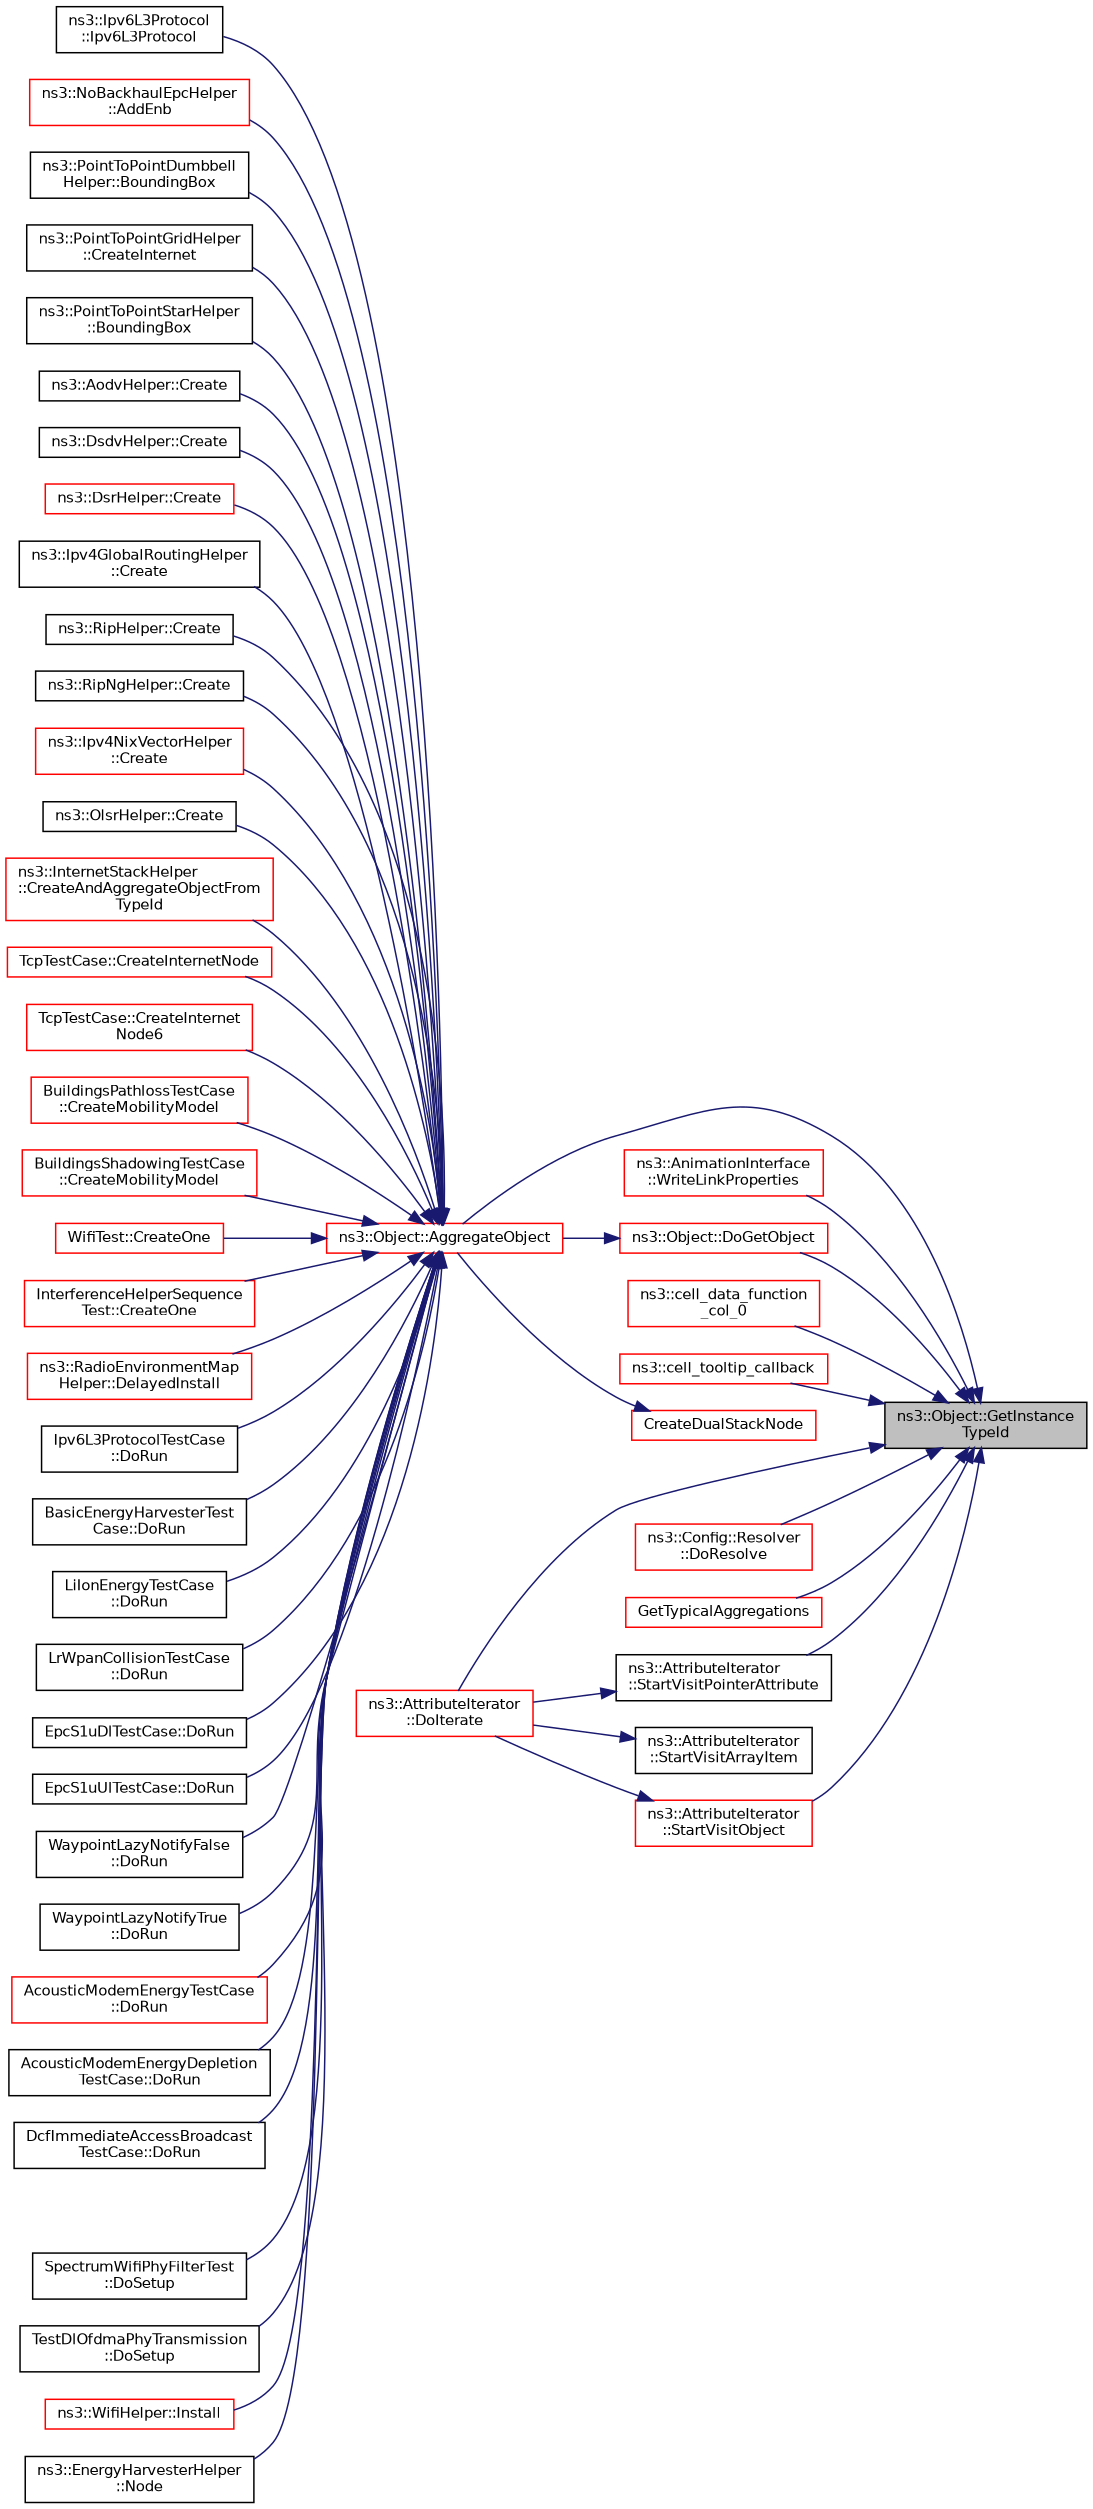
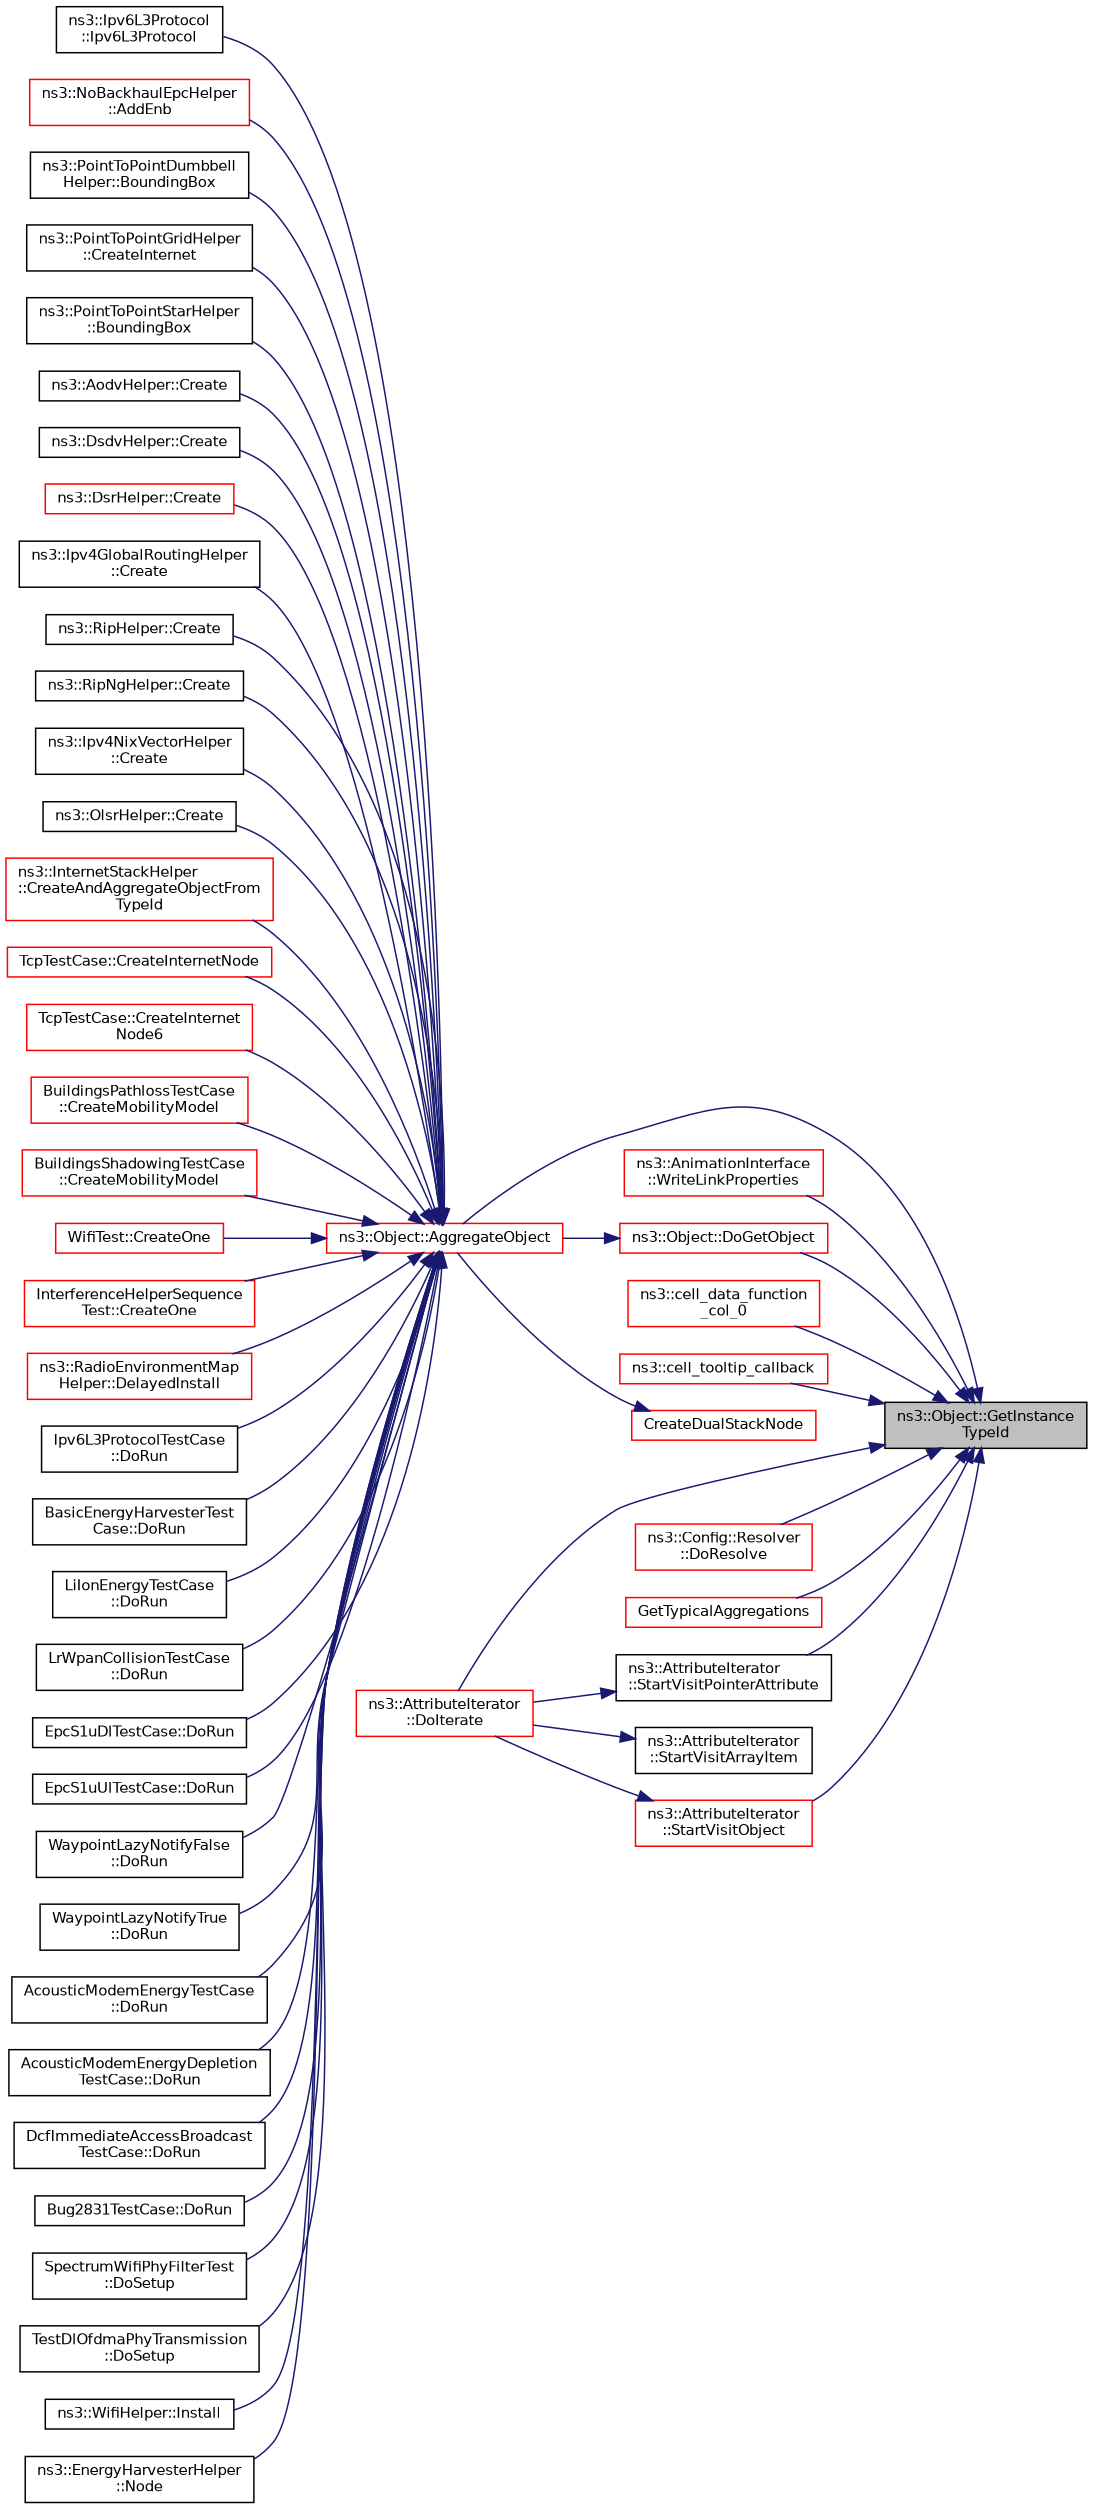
(140, 751) -> (140, 751)
(140, 2000) -> (140, 2000)
none -> (140, 2211)
(140, 2414) -> (140, 2414)
